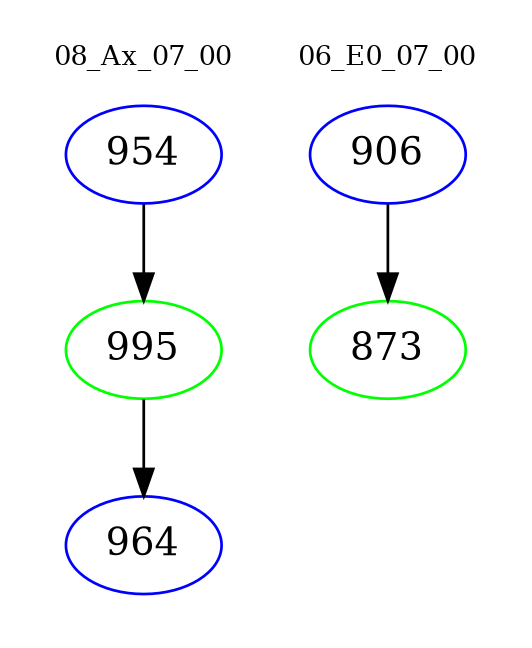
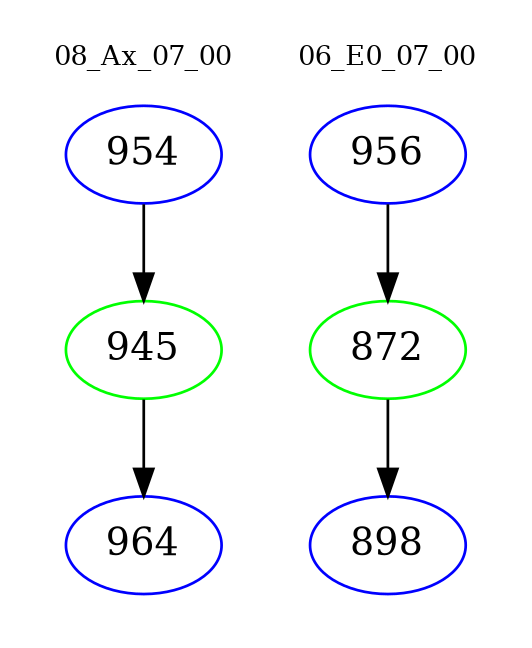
(388, 155) -> (388, 155)
(144, 350) -> (144, 350)
(388, 350) -> (388, 350)
none -> (388, 545)
